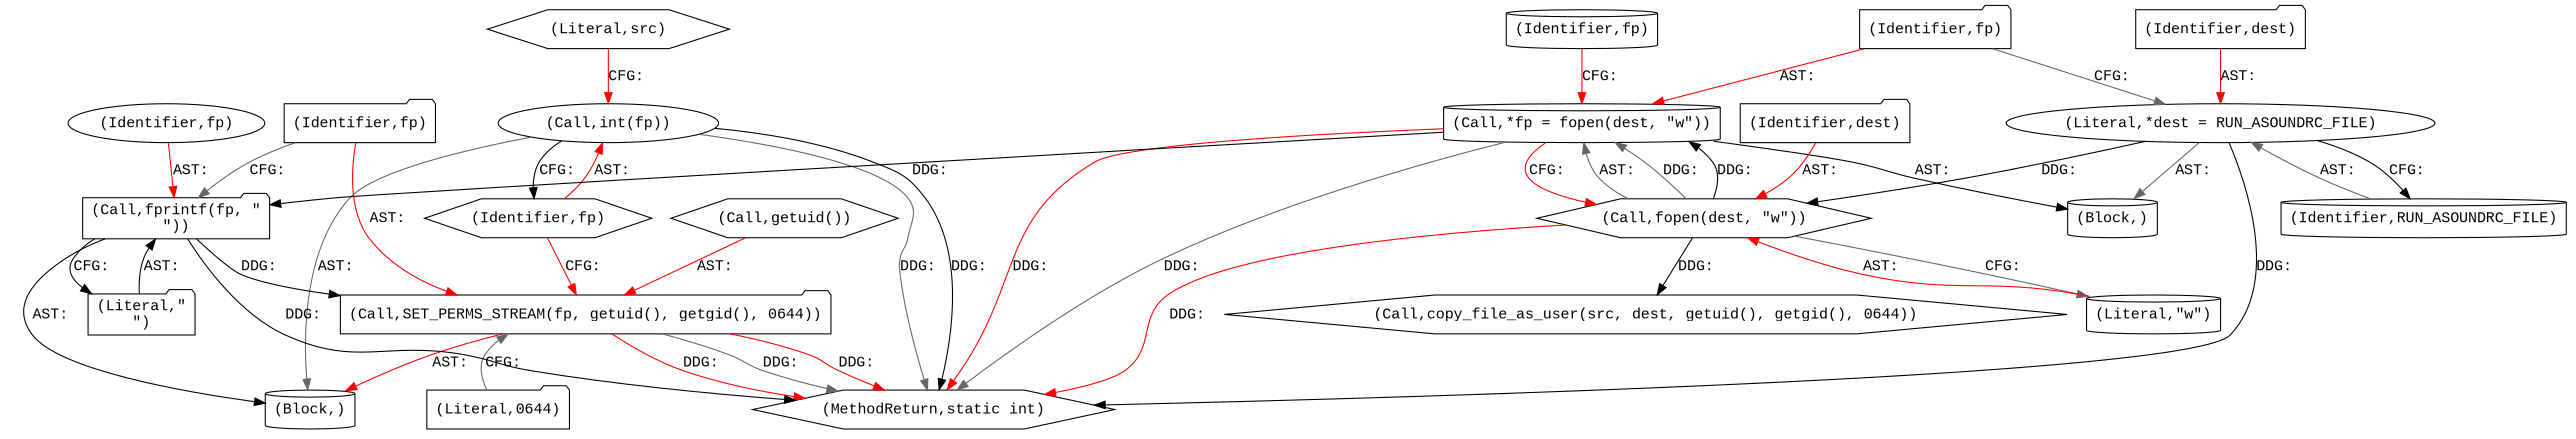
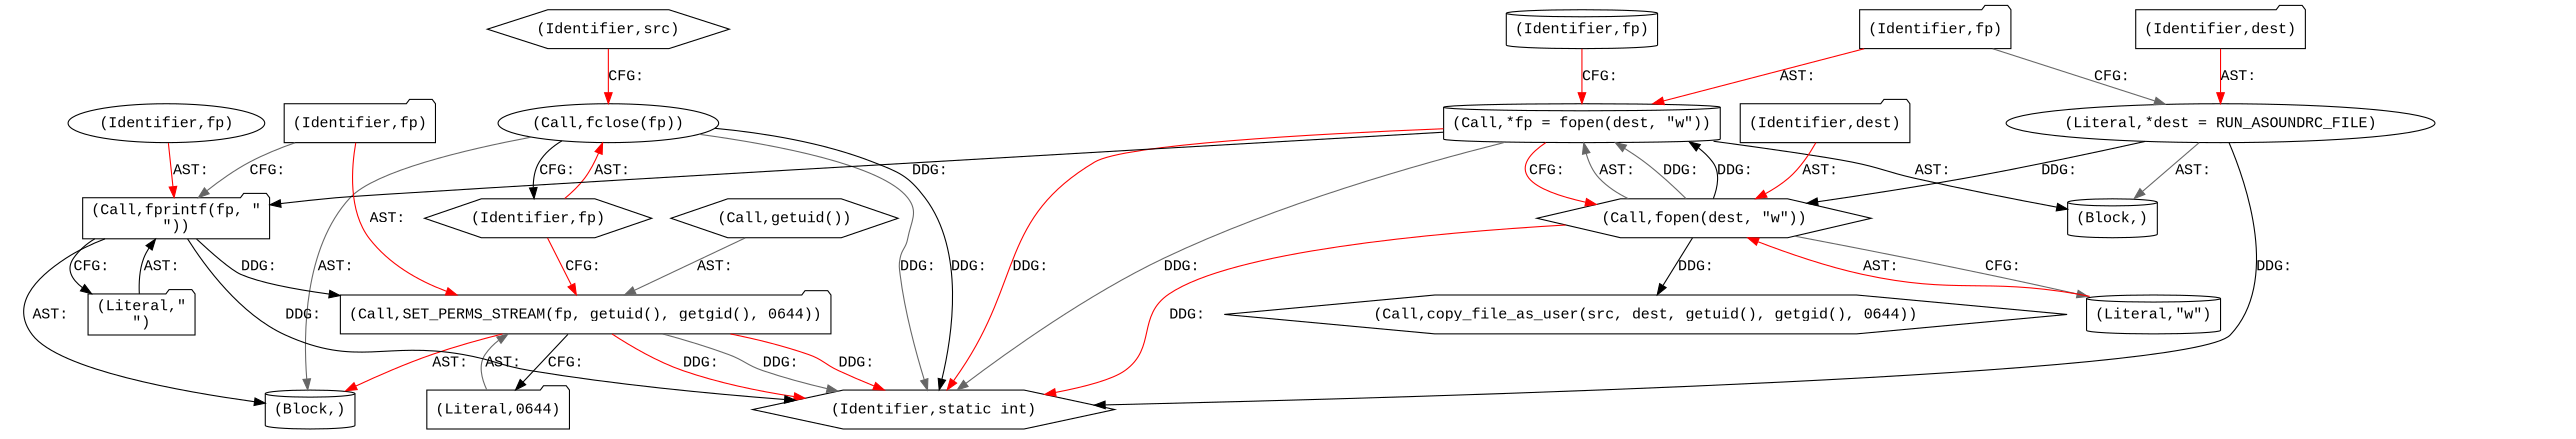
(608, 29) -> (608, 29)
(608, 123) -> (608, 123)
(2424, 218) -> none
(690, 264) -> (690, 264)
none -> (546, 358)
(508, 363) -> (508, 363)
(934, 410) -> (934, 410)
